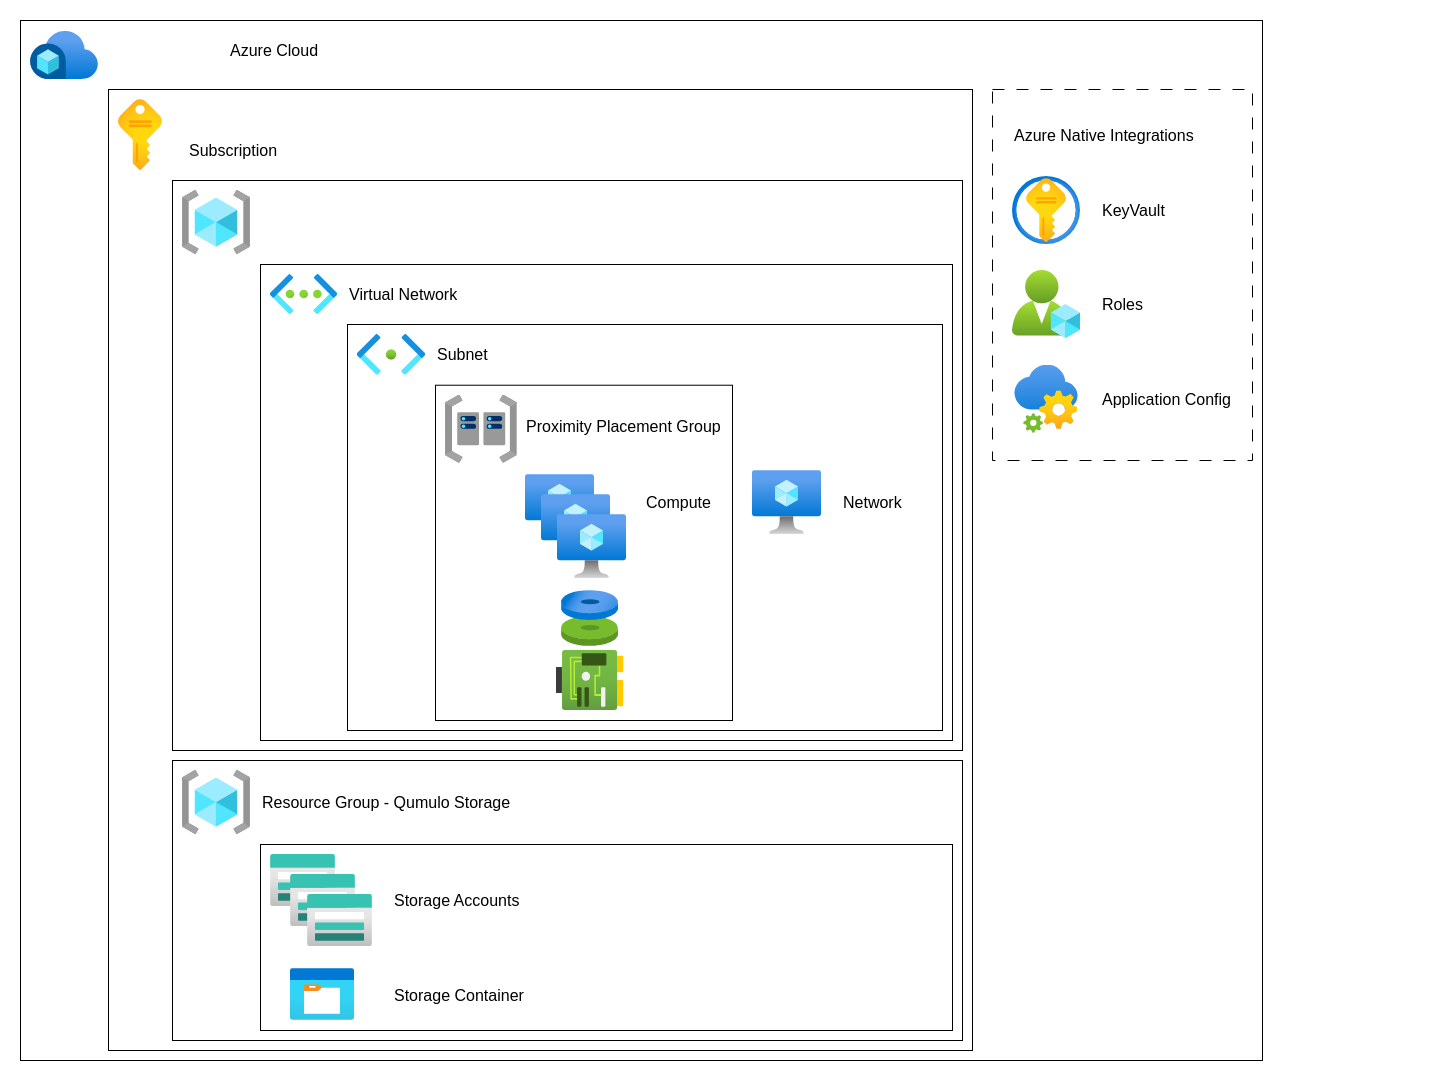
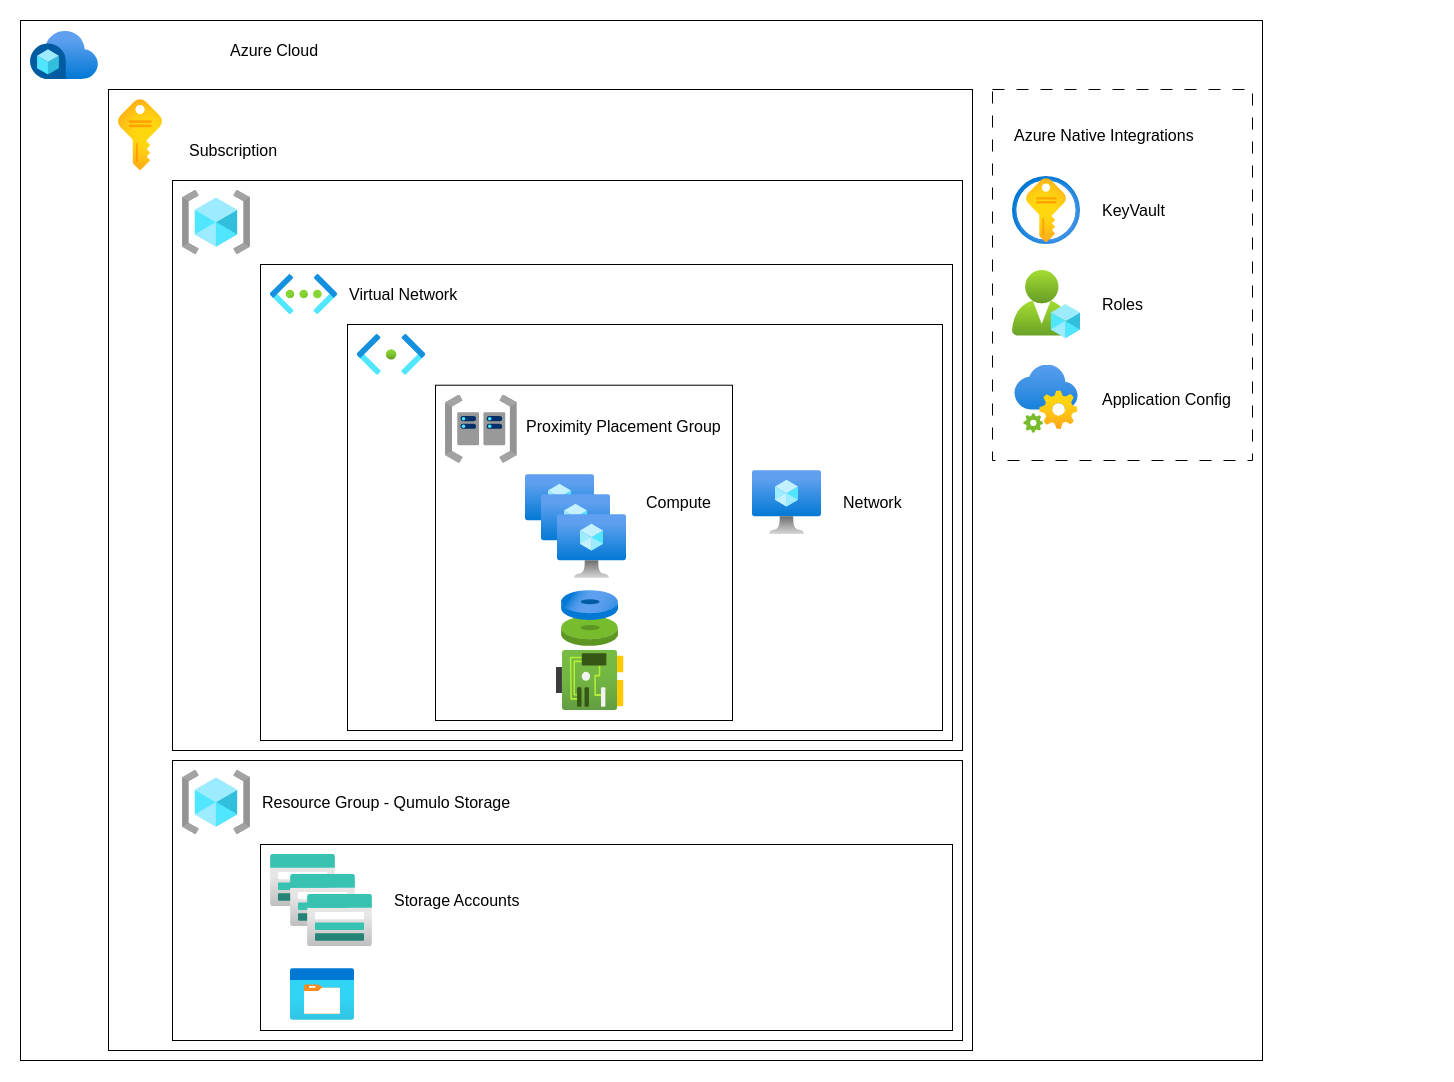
(492, 355) -> none
(559, 996) -> none
